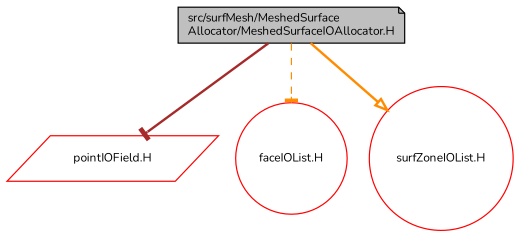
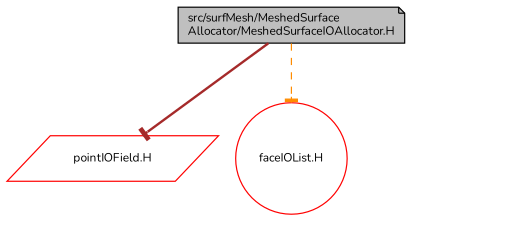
(441, 158) -> none
